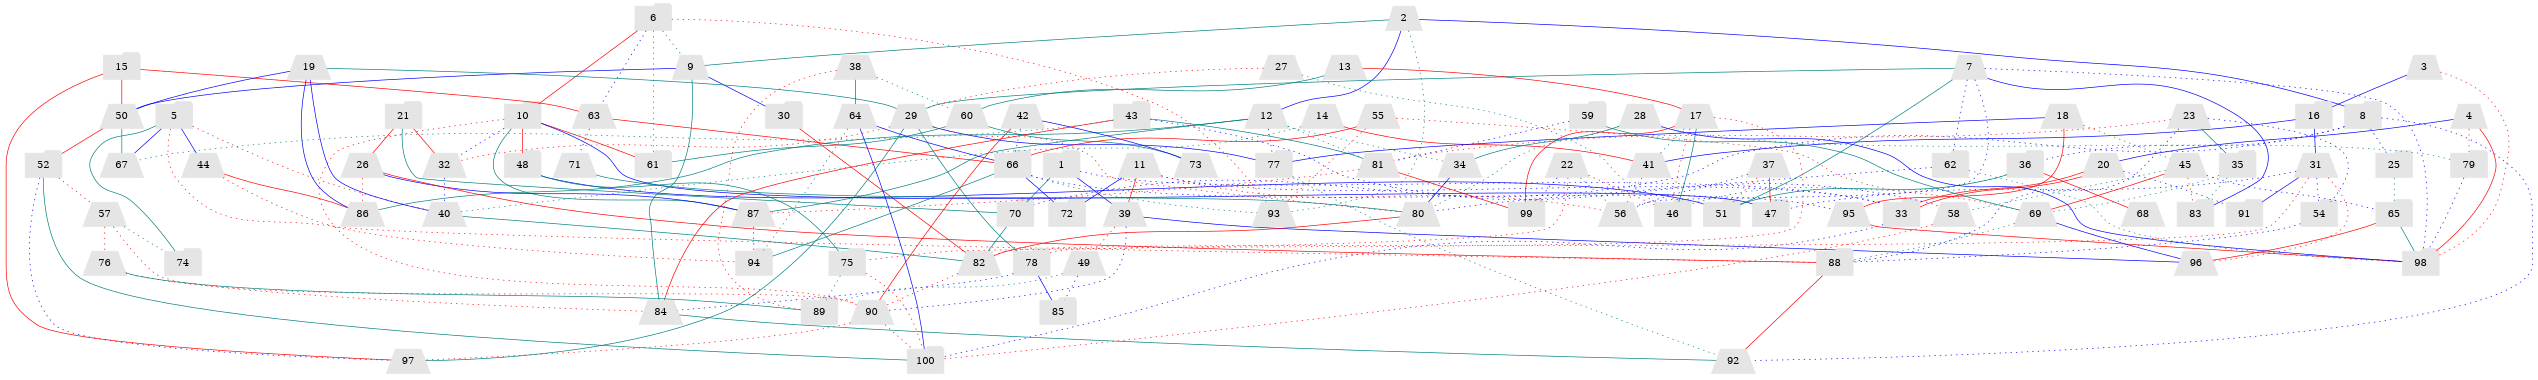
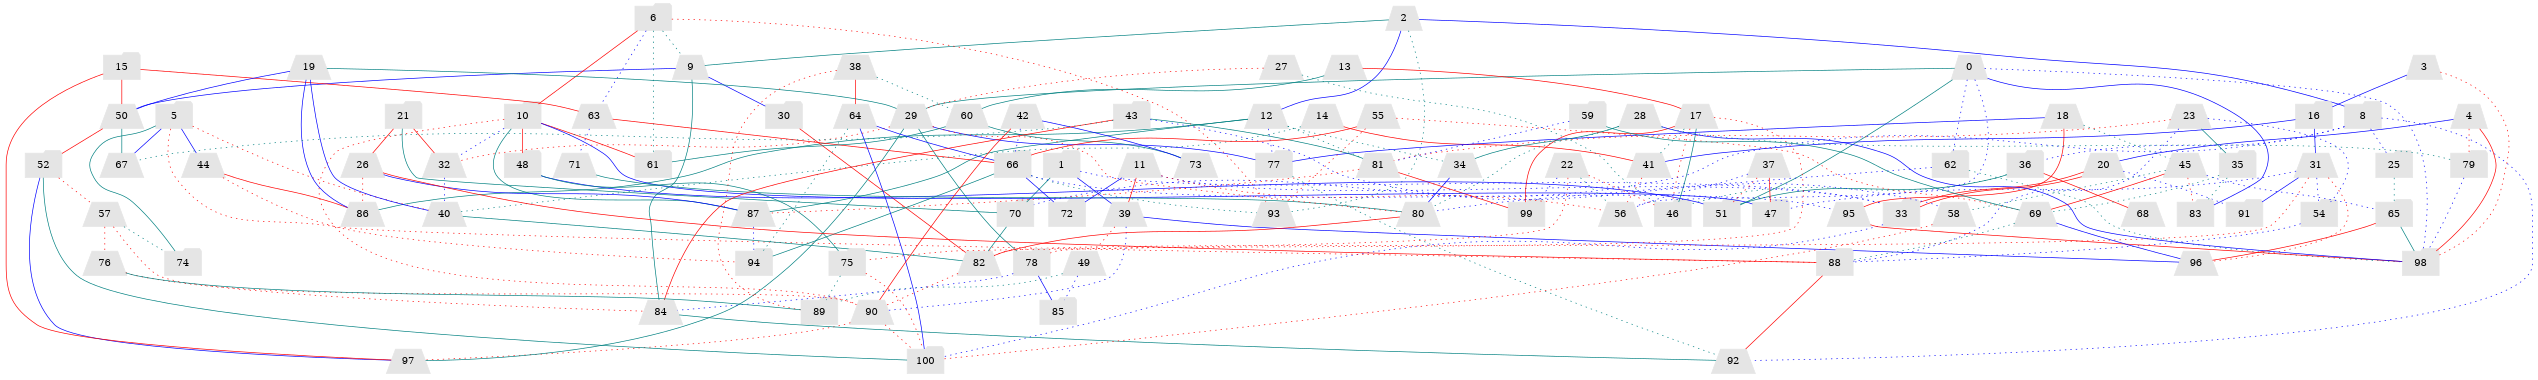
(1970, 67) -> (1970, 67)
(61, 327) -> (61, 327)
